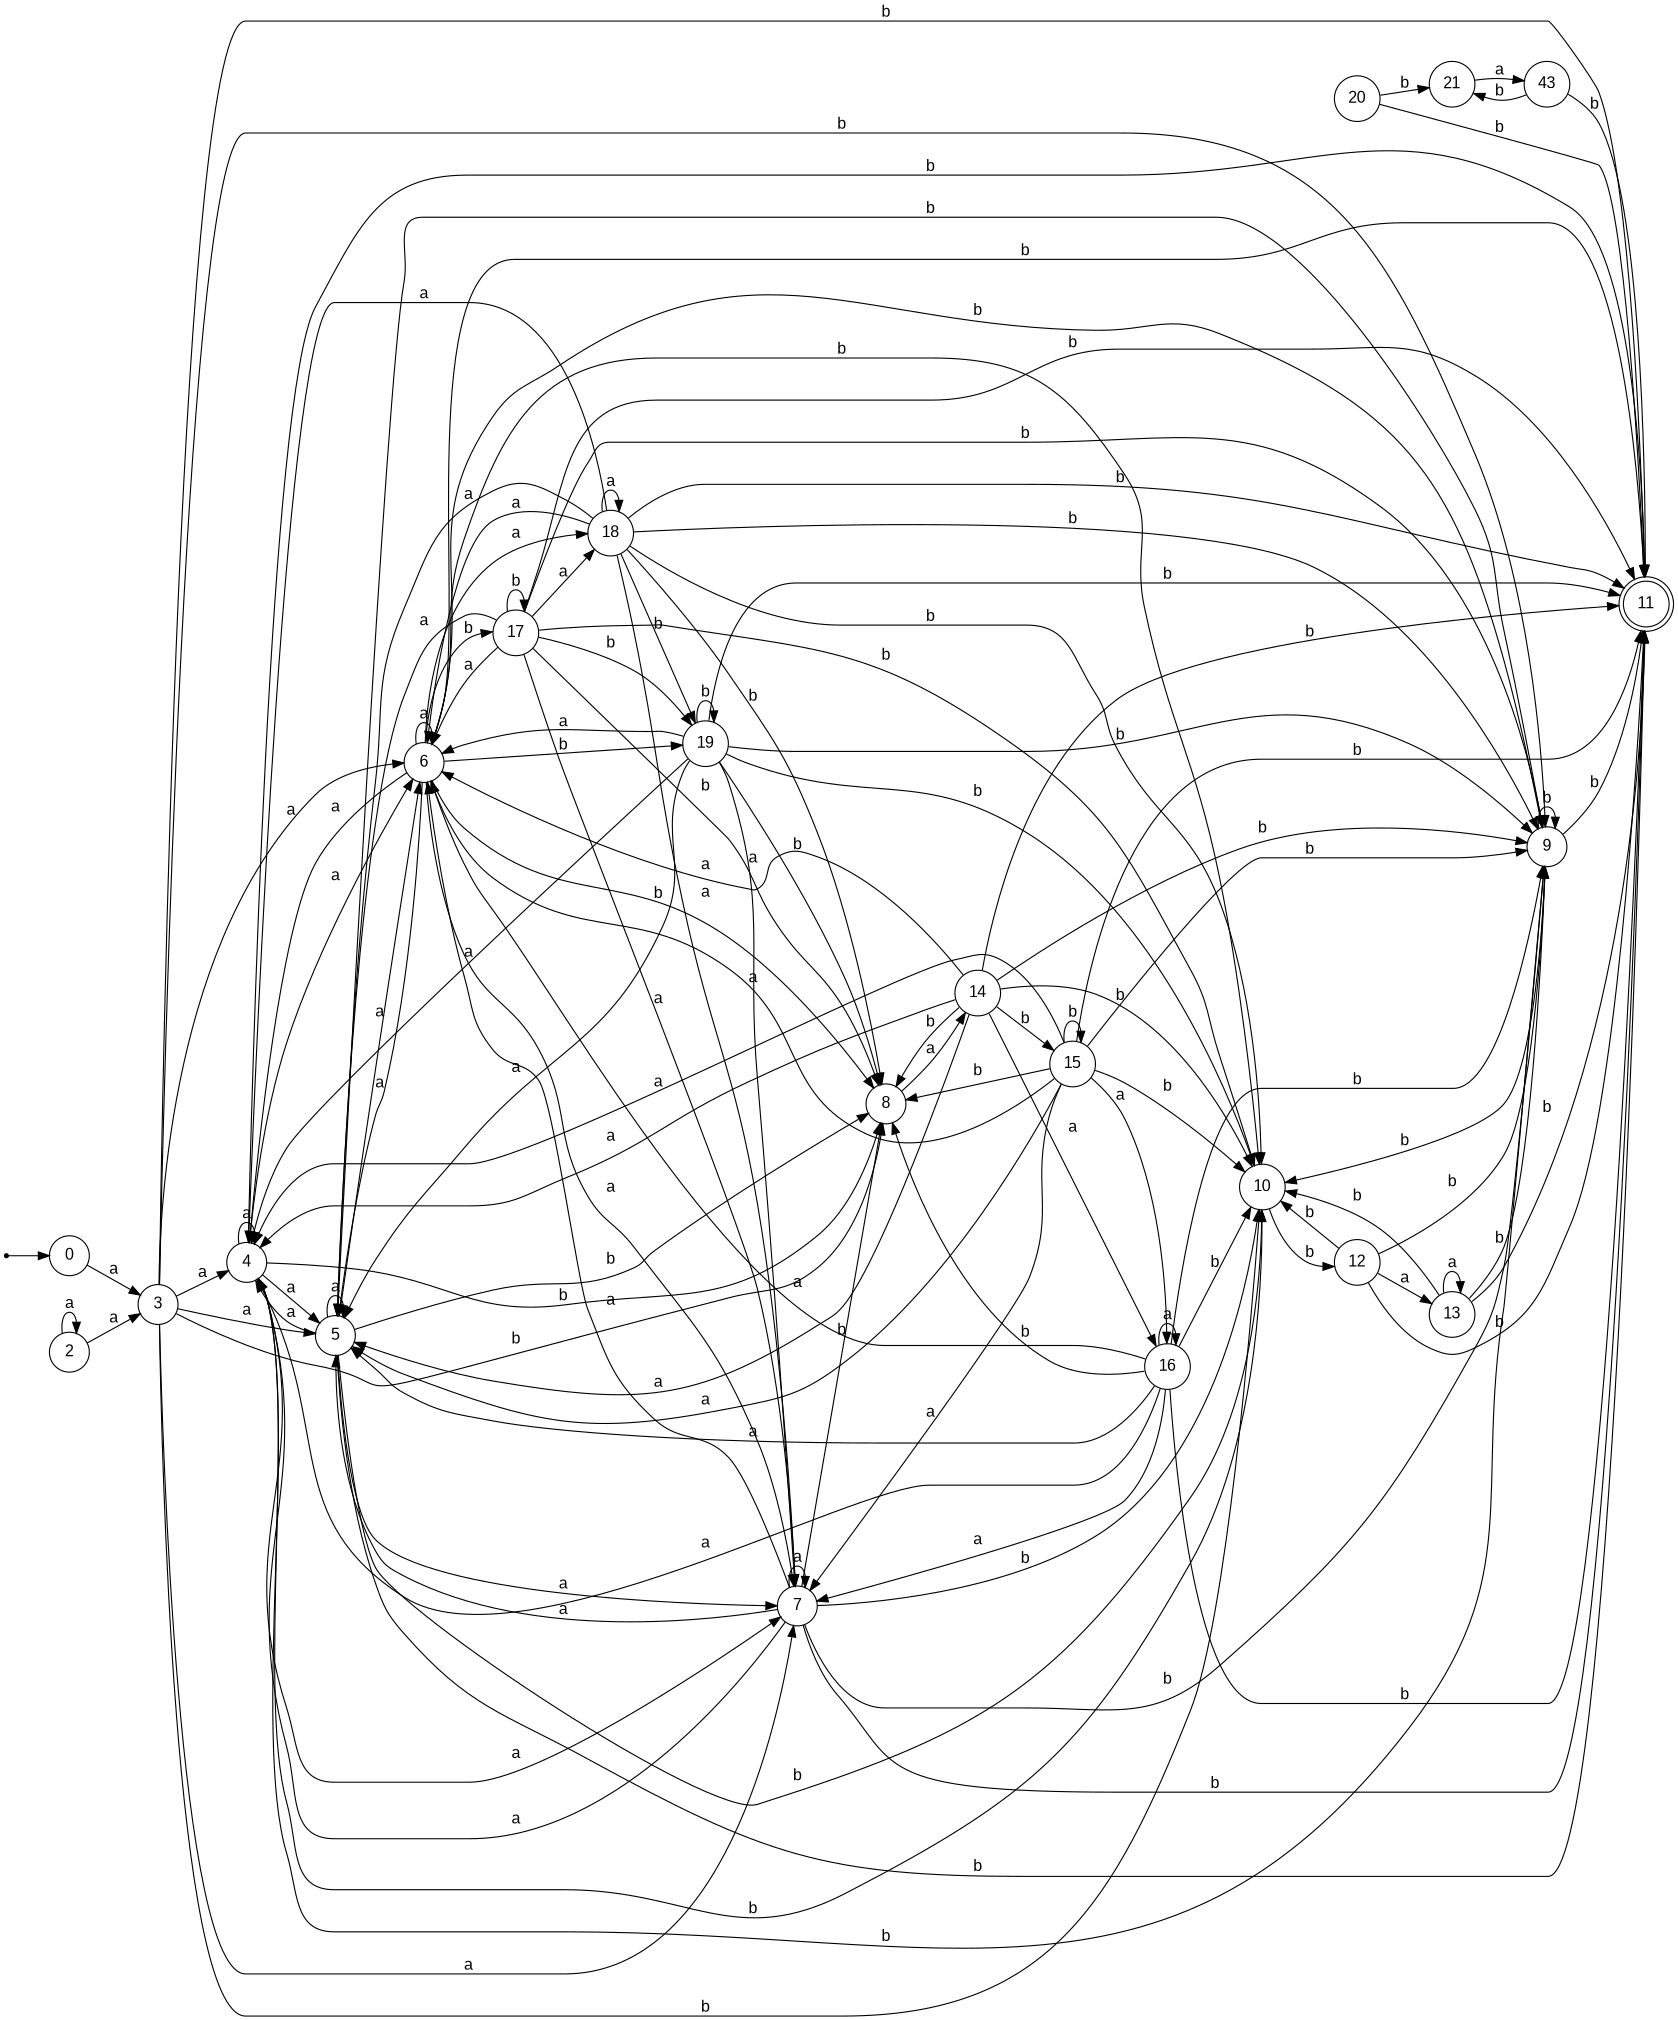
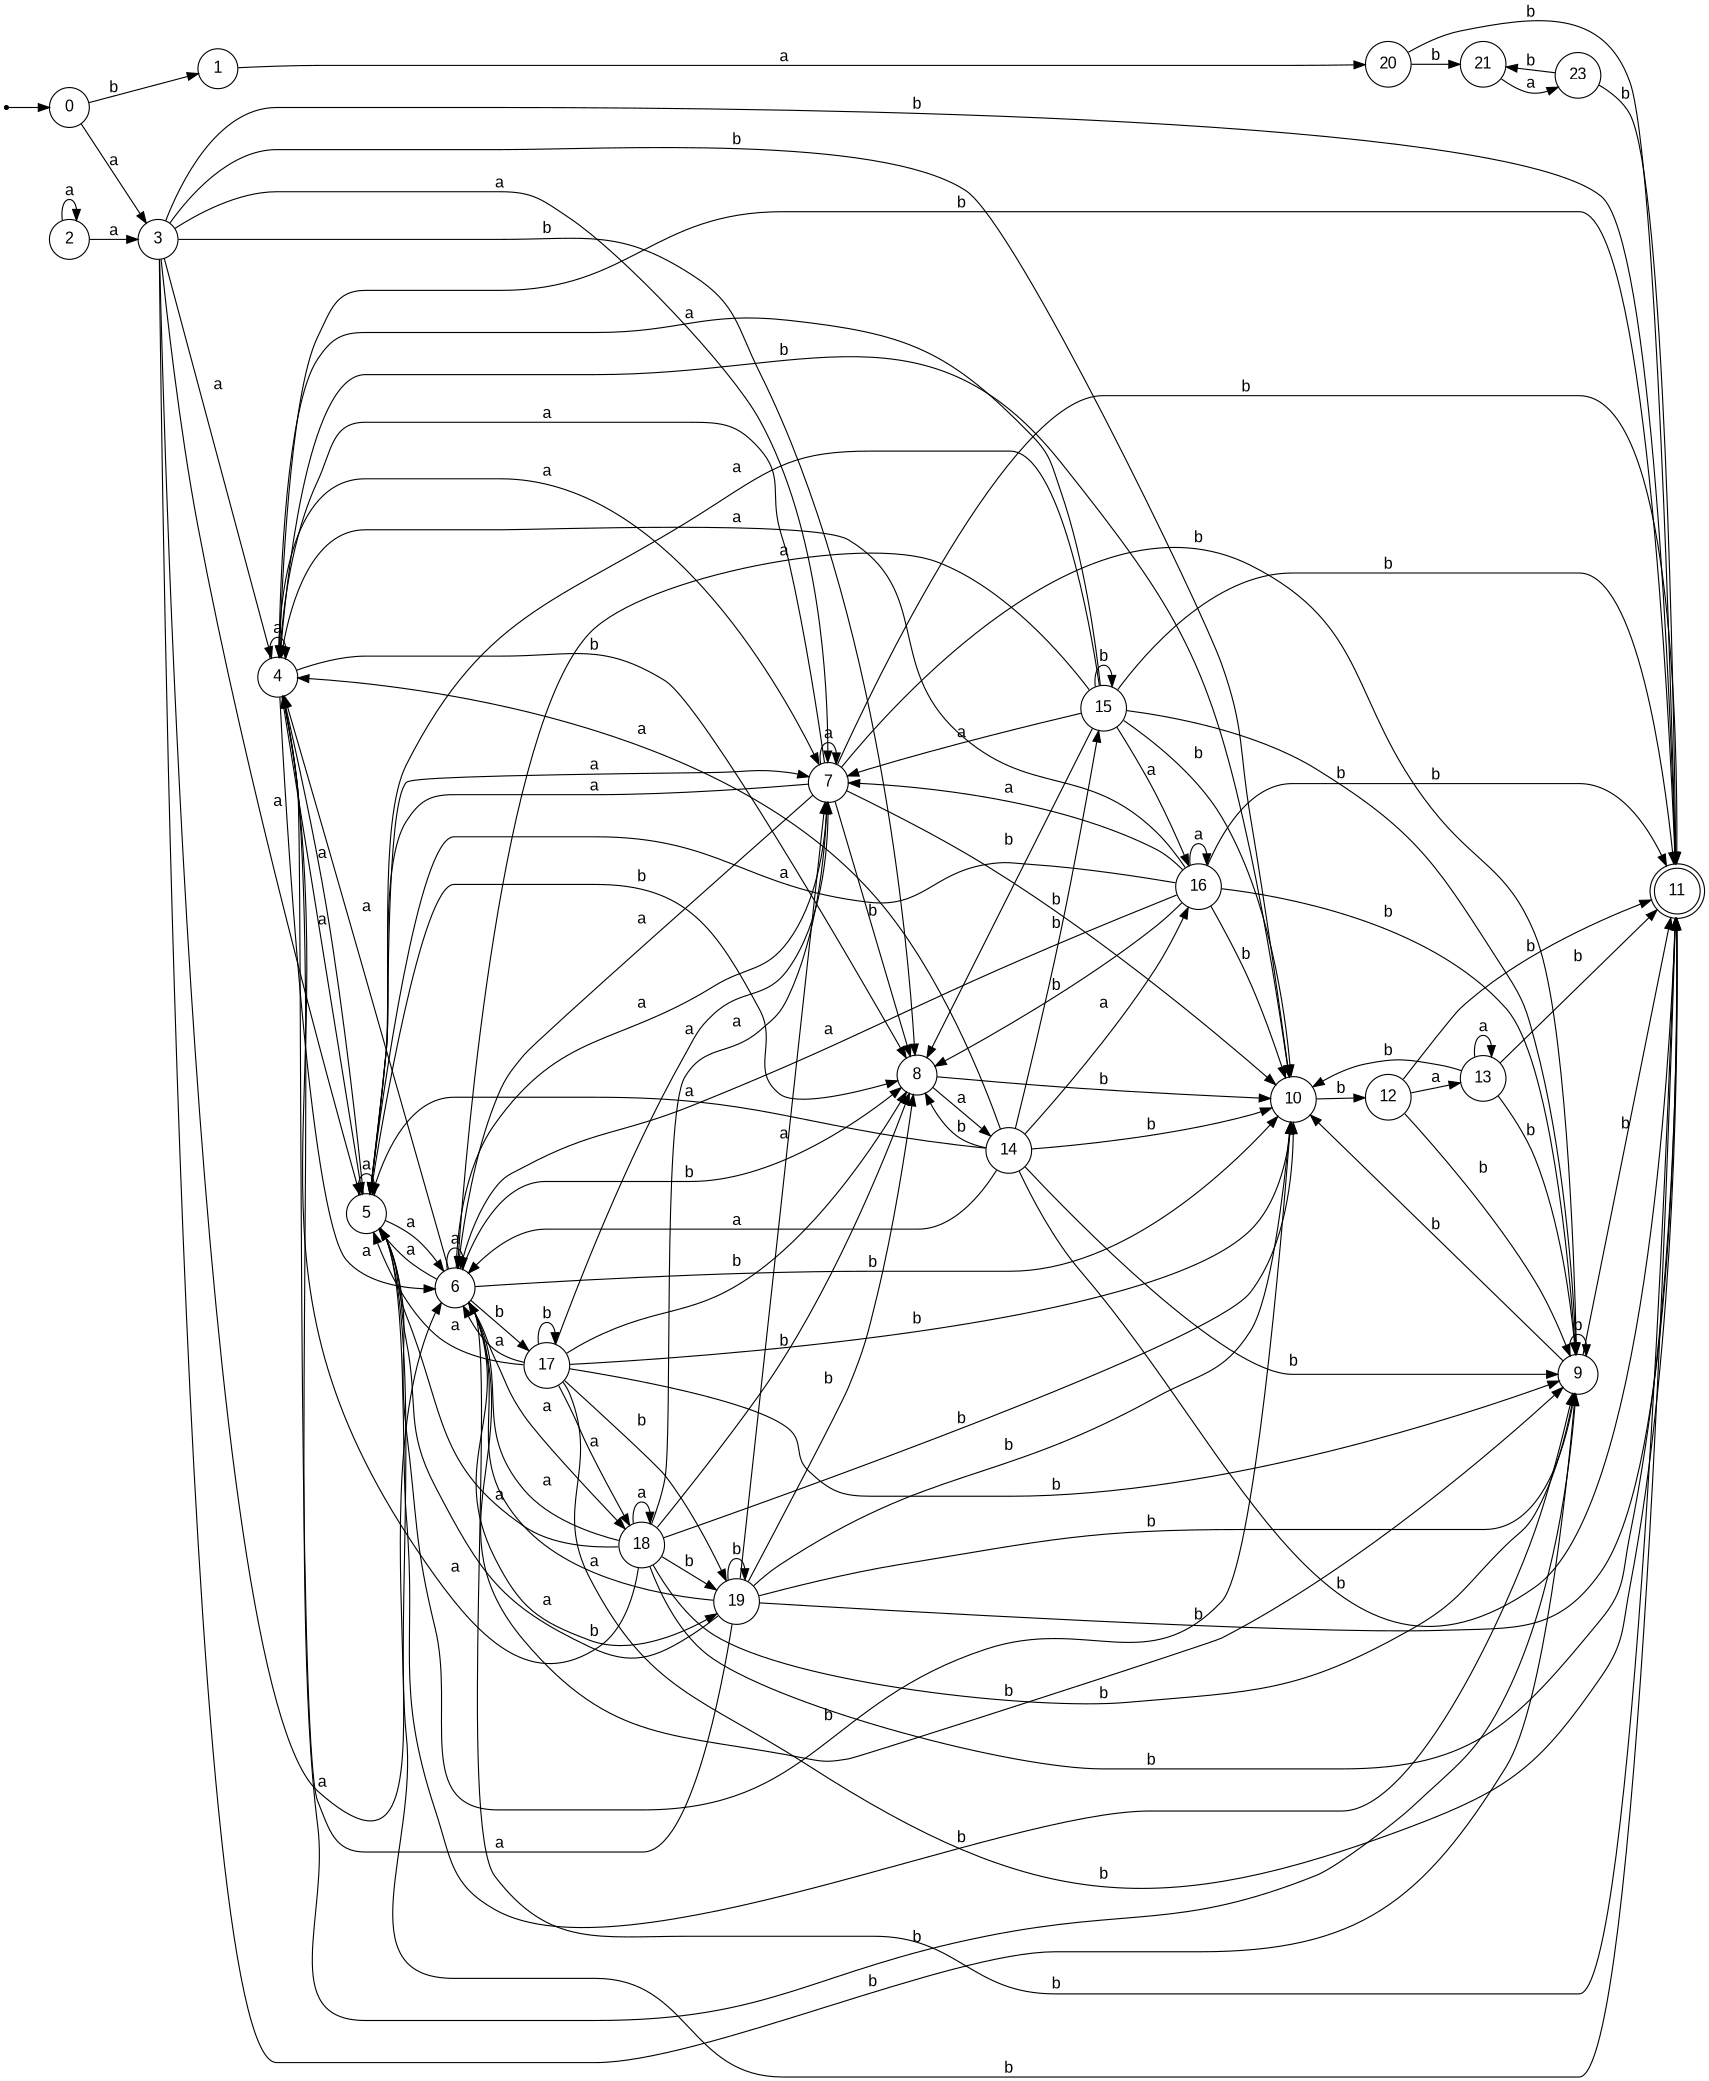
none -> (218, 69)
(1547, 84) -> (1578, 75)
(1314, 1228) -> (1098, 1089)
